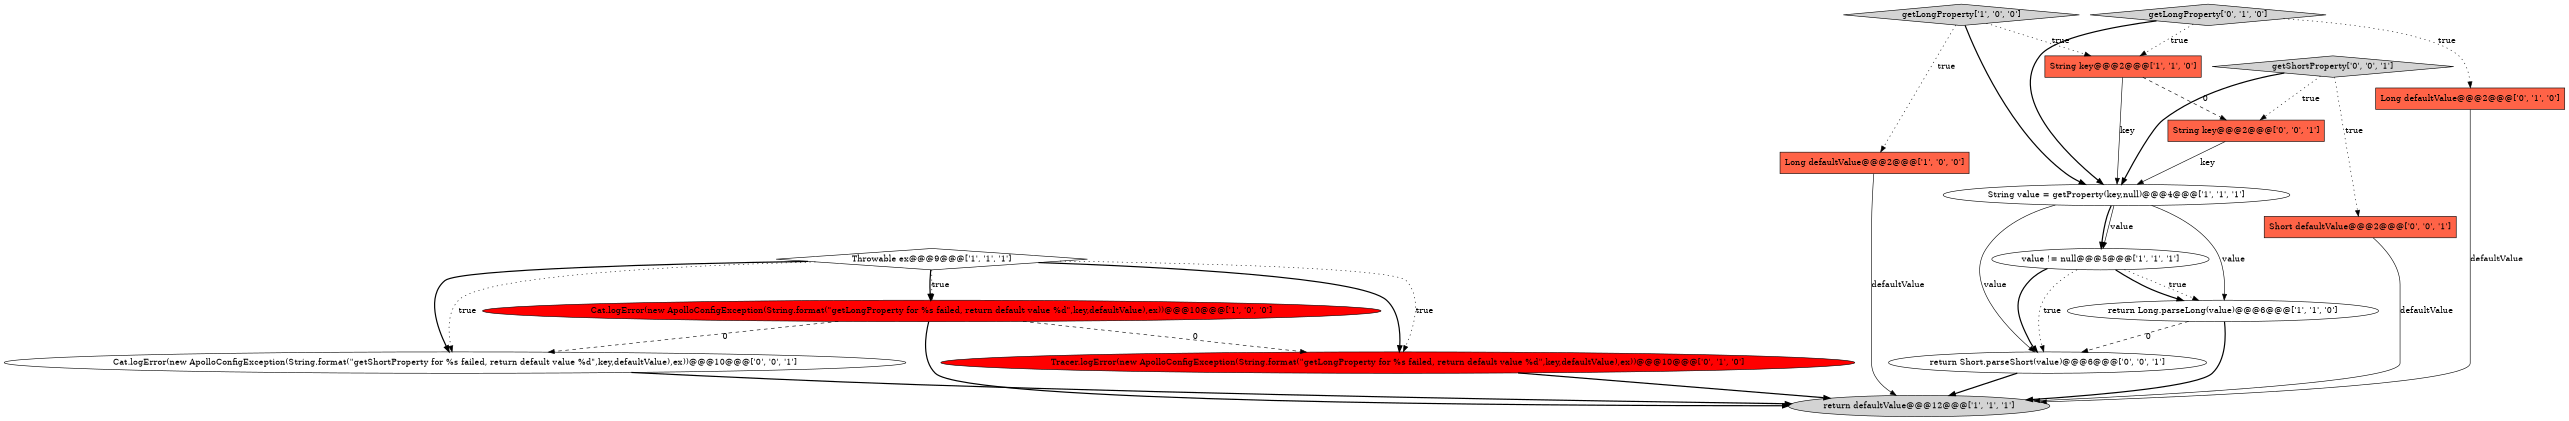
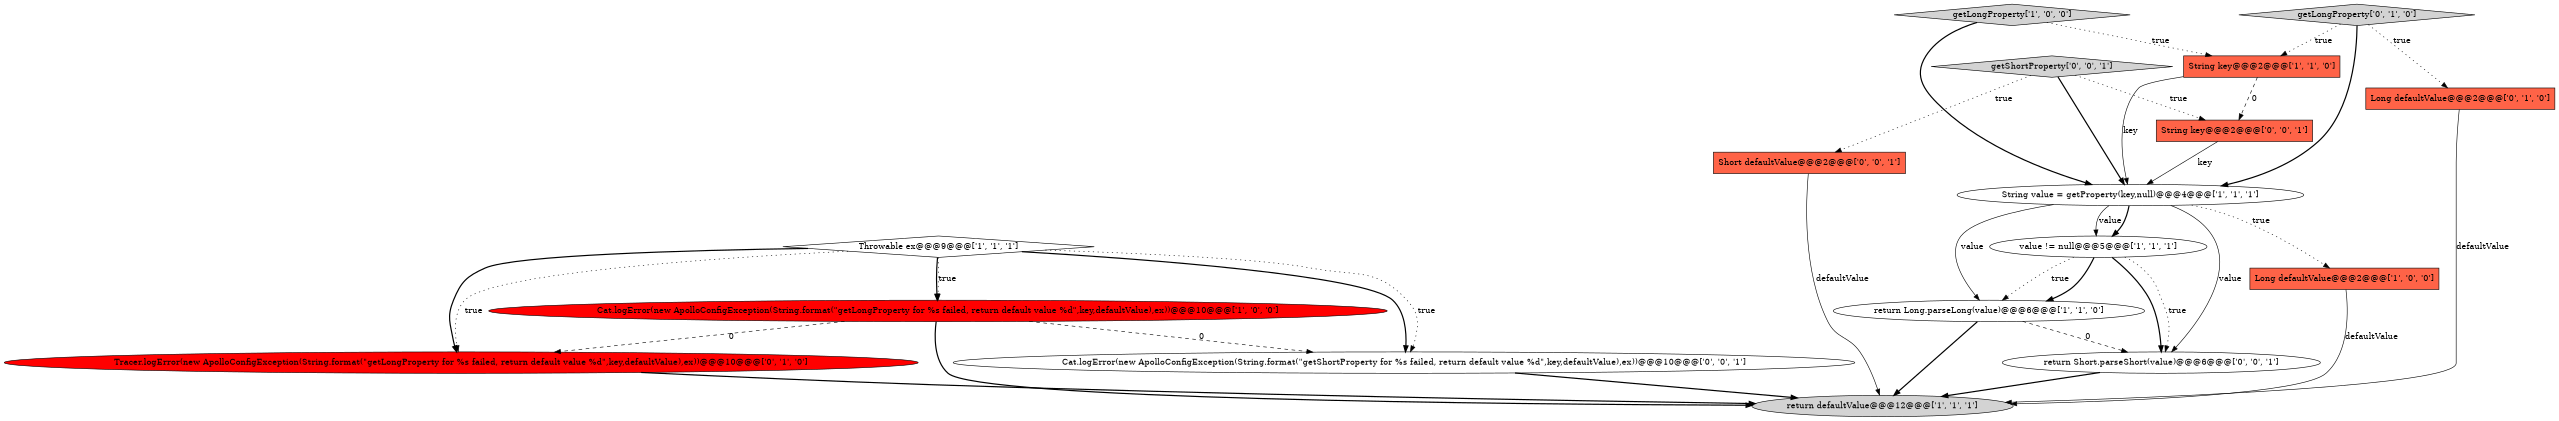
(1920, 86) -> (2261, 229)
